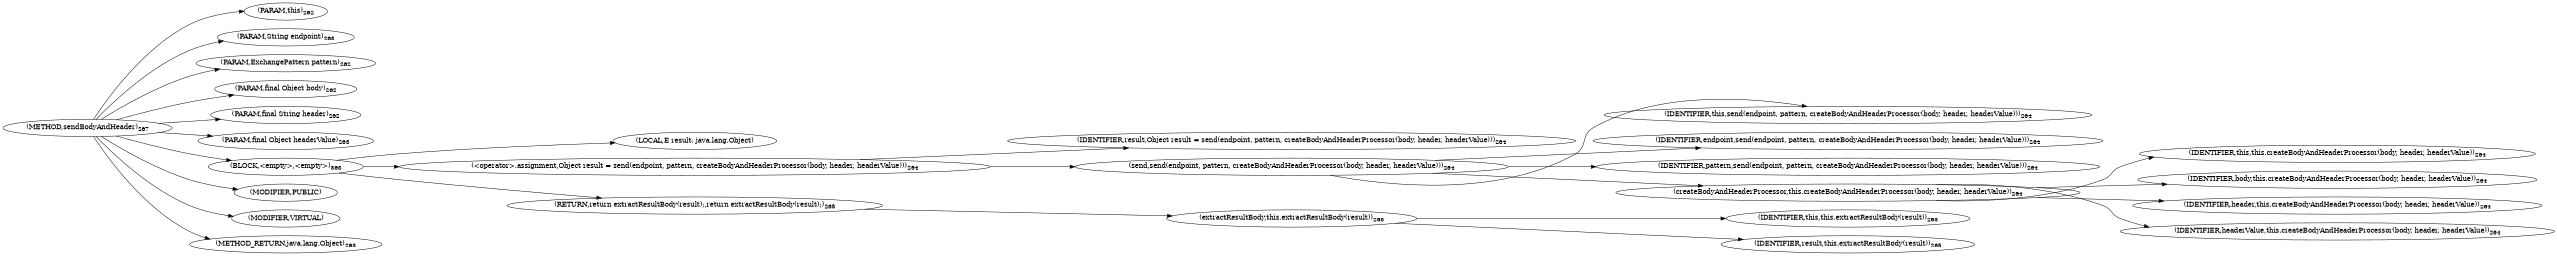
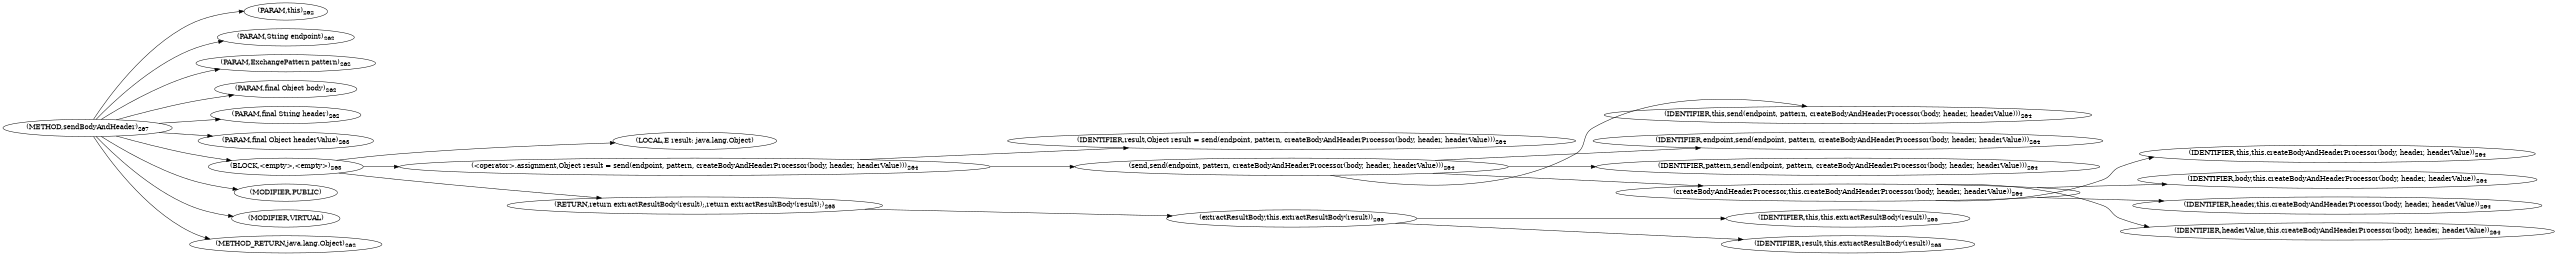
(329, 37) -> (329, 37)
(336, 166) -> (336, 166)
(350, 244) -> (350, 244)
